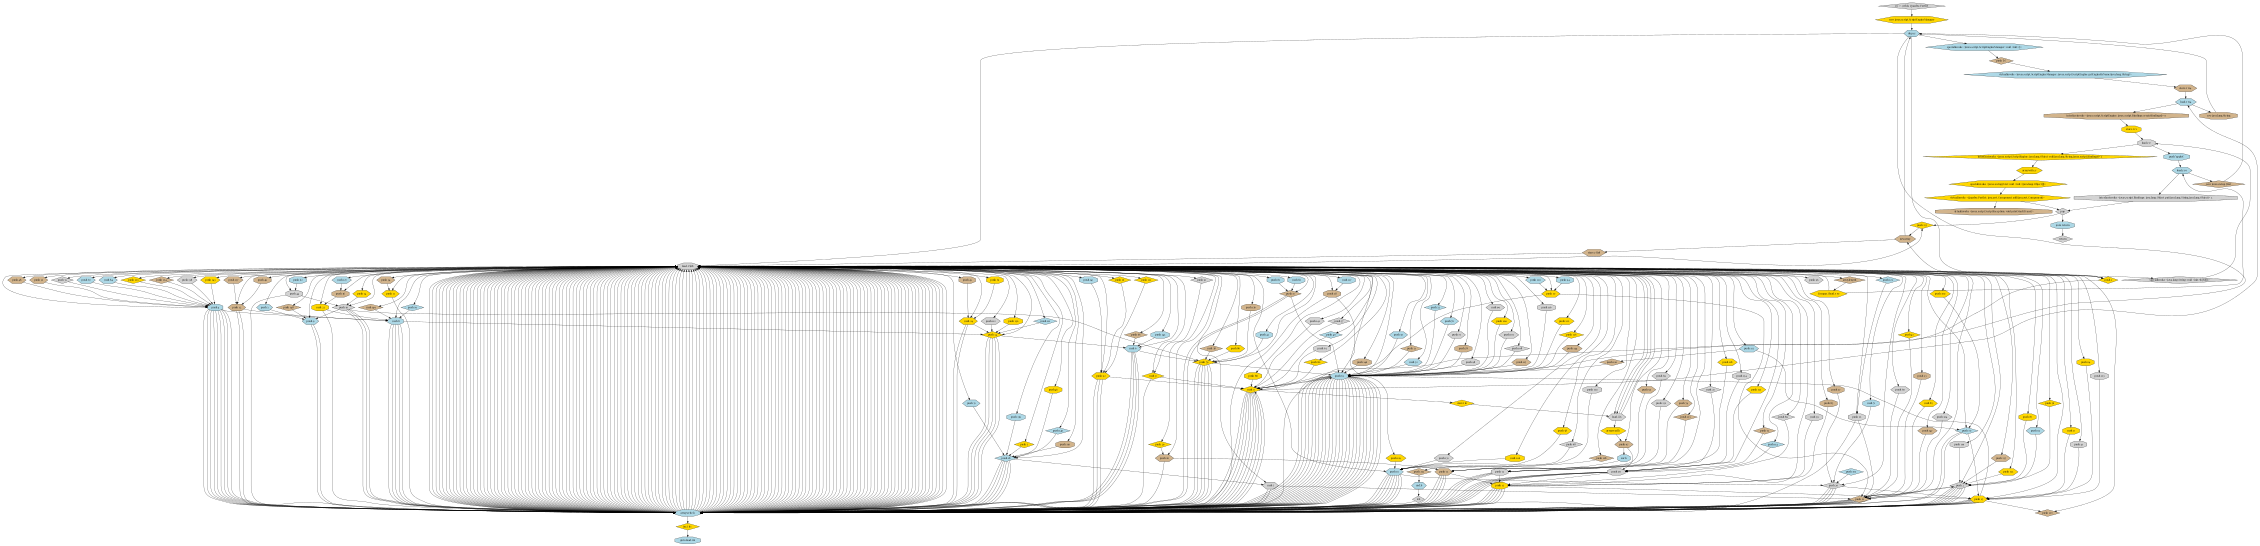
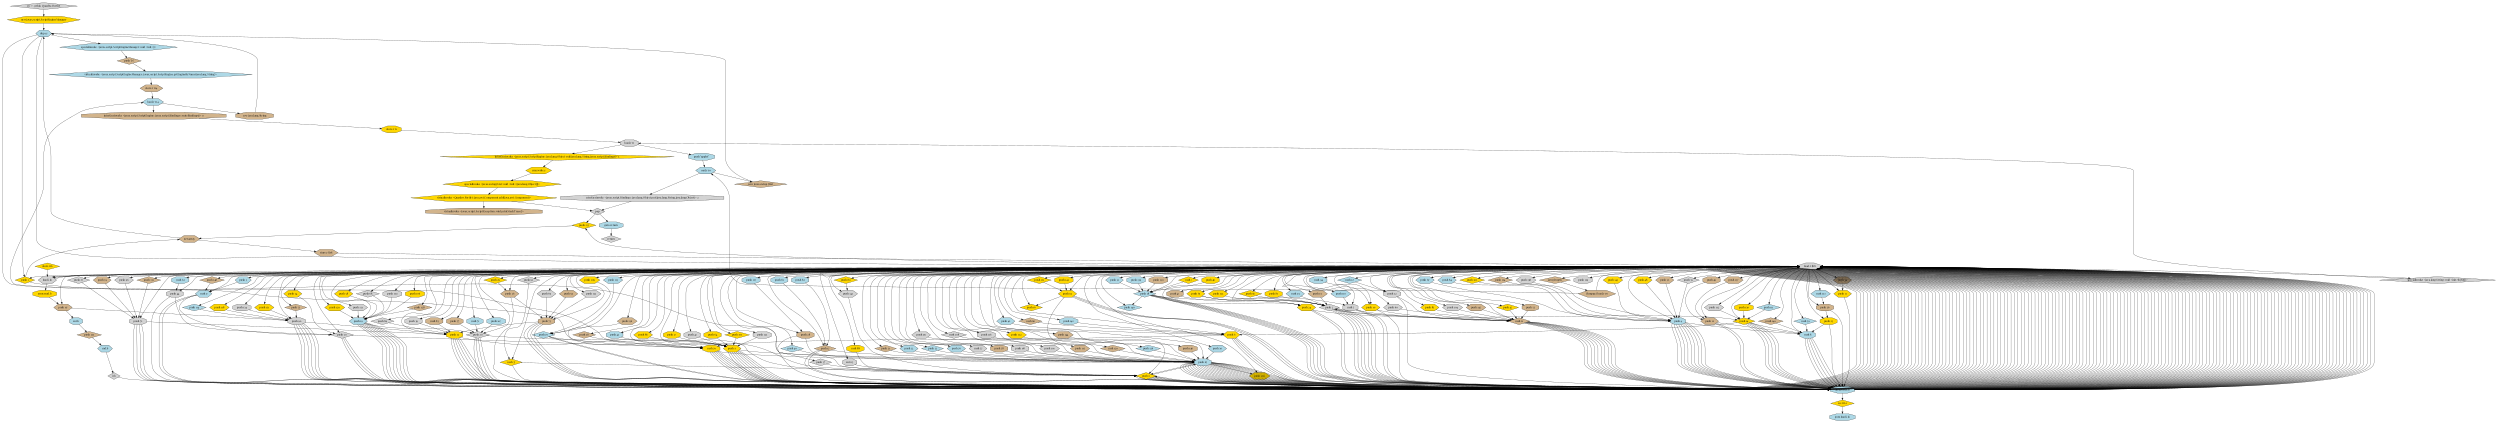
none -> (1141, 267)
none -> (1116, 269)
(17, 280) -> (1643, 280)
(995, 280) -> (1196, 294)
(1089, 280) -> (1064, 280)
(1542, 286) -> (1345, 300)
(1828, 294) -> (1597, 294)
none -> (131, 300)
(1251, 307) -> (627, 321)
(328, 314) -> (231, 329)
none -> (1006, 321)
(678, 328) -> (1774, 328)
(1120, 328) -> (1050, 301)
(1571, 335) -> (1148, 349)
none -> (1842, 345)
(1133, 349) -> (1231, 335)
(1322, 349) -> (850, 362)
(1682, 355) -> (1275, 270)
(1204, 362) -> (711, 349)
(1482, 368) -> (1230, 369)
(1301, 379) -> (847, 285)
(1355, 396) -> none
(1613, 431) -> (45, 294)
(1041, 449) -> (1138, 300)
(1960, 464) -> (1262, 301)
(1444, 472) -> (546, 321)
(1851, 472) -> (496, 321)
(1270, 486) -> (1350, 307)
(2012, 506) -> (735, 341)
(2048, 513) -> (737, 335)
